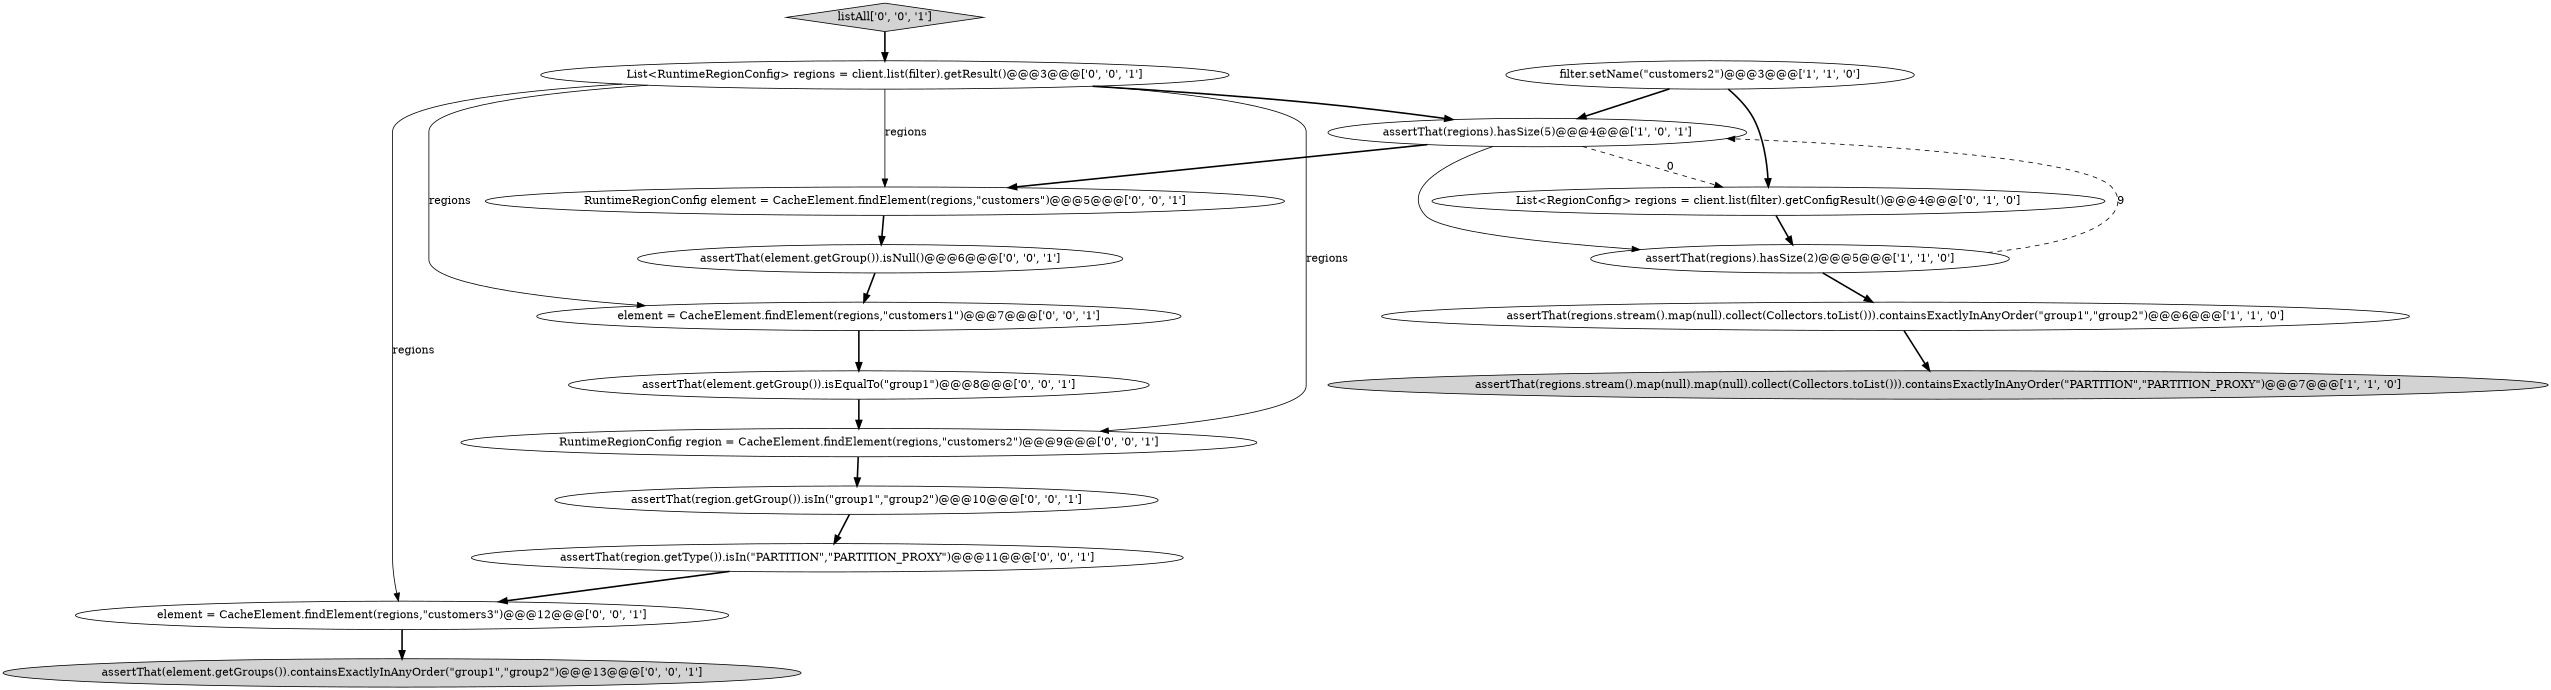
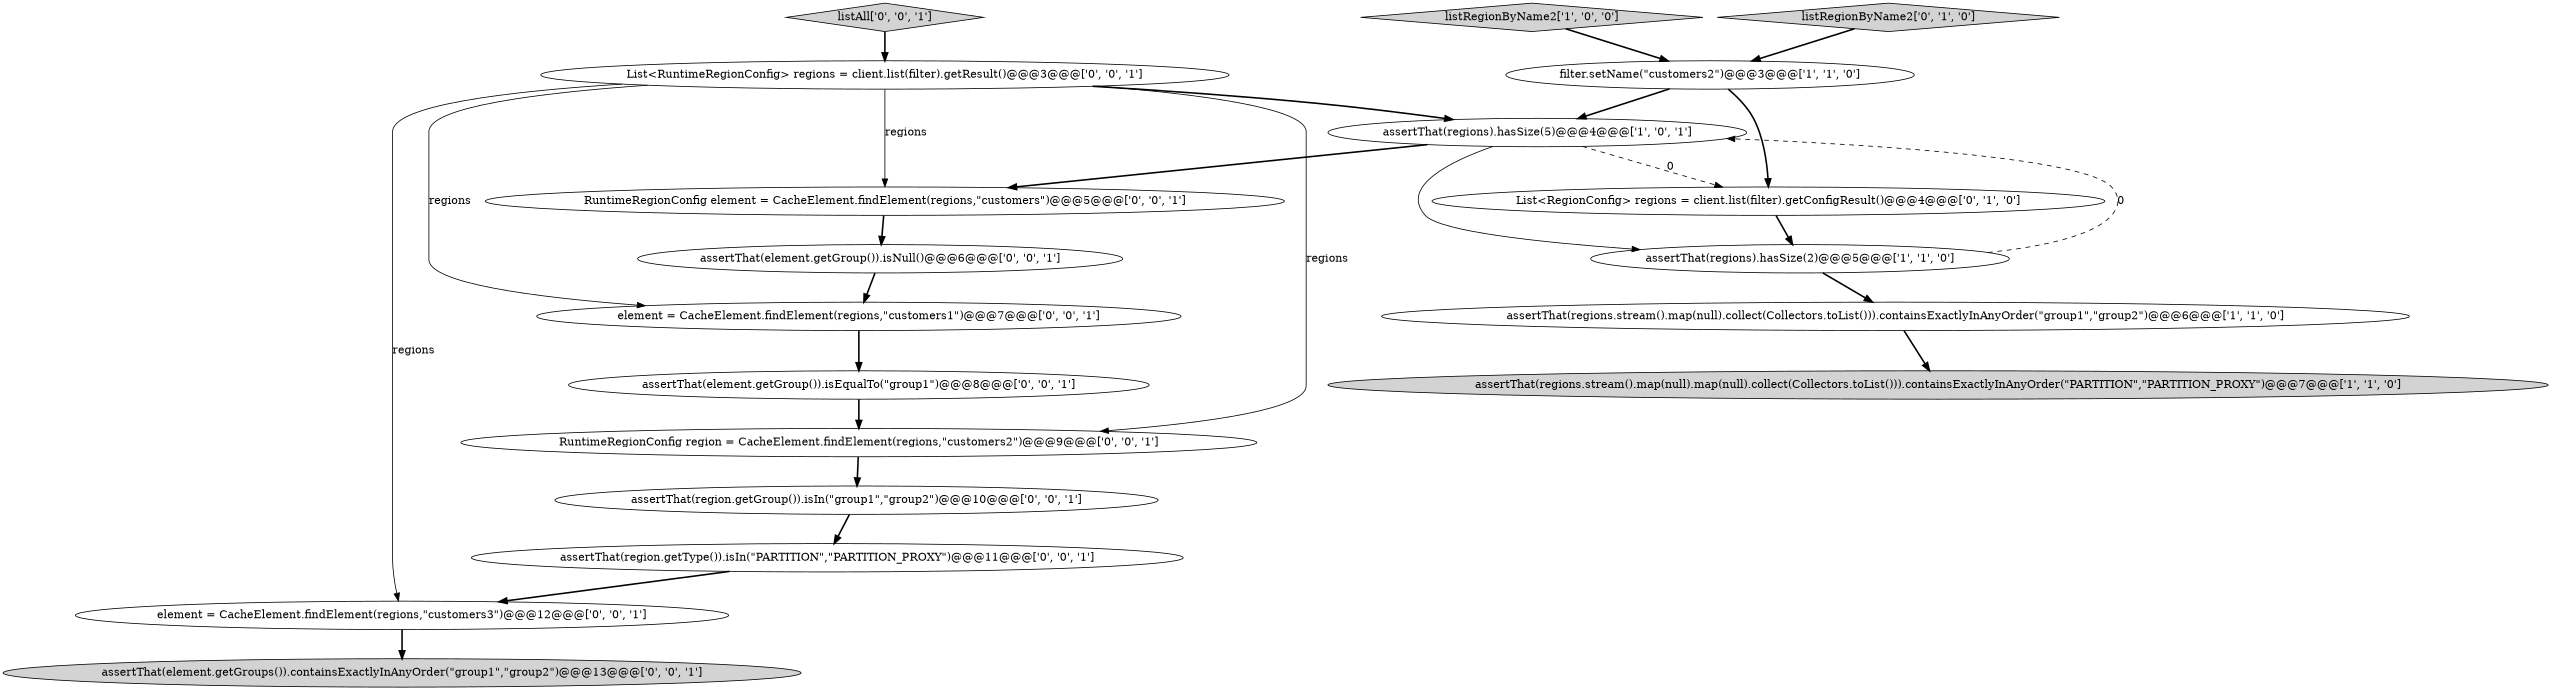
none -> (1532, 17)
none -> (1888, 17)
(2121, 201) -> (2121, 201)
